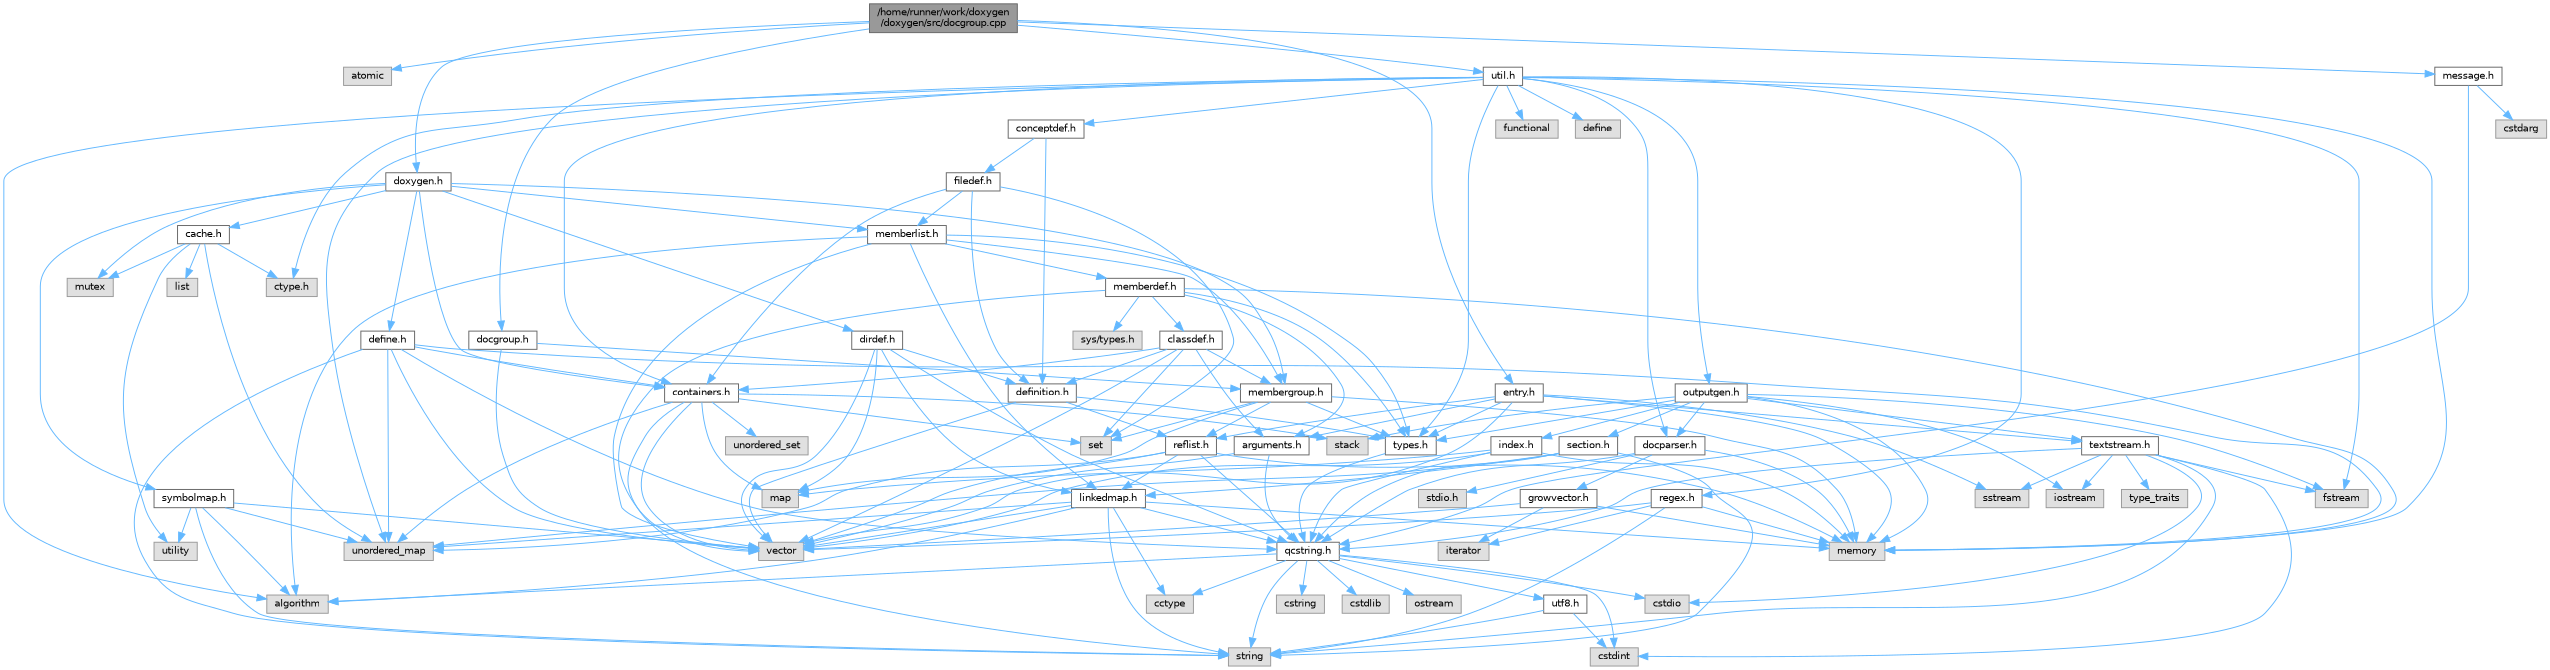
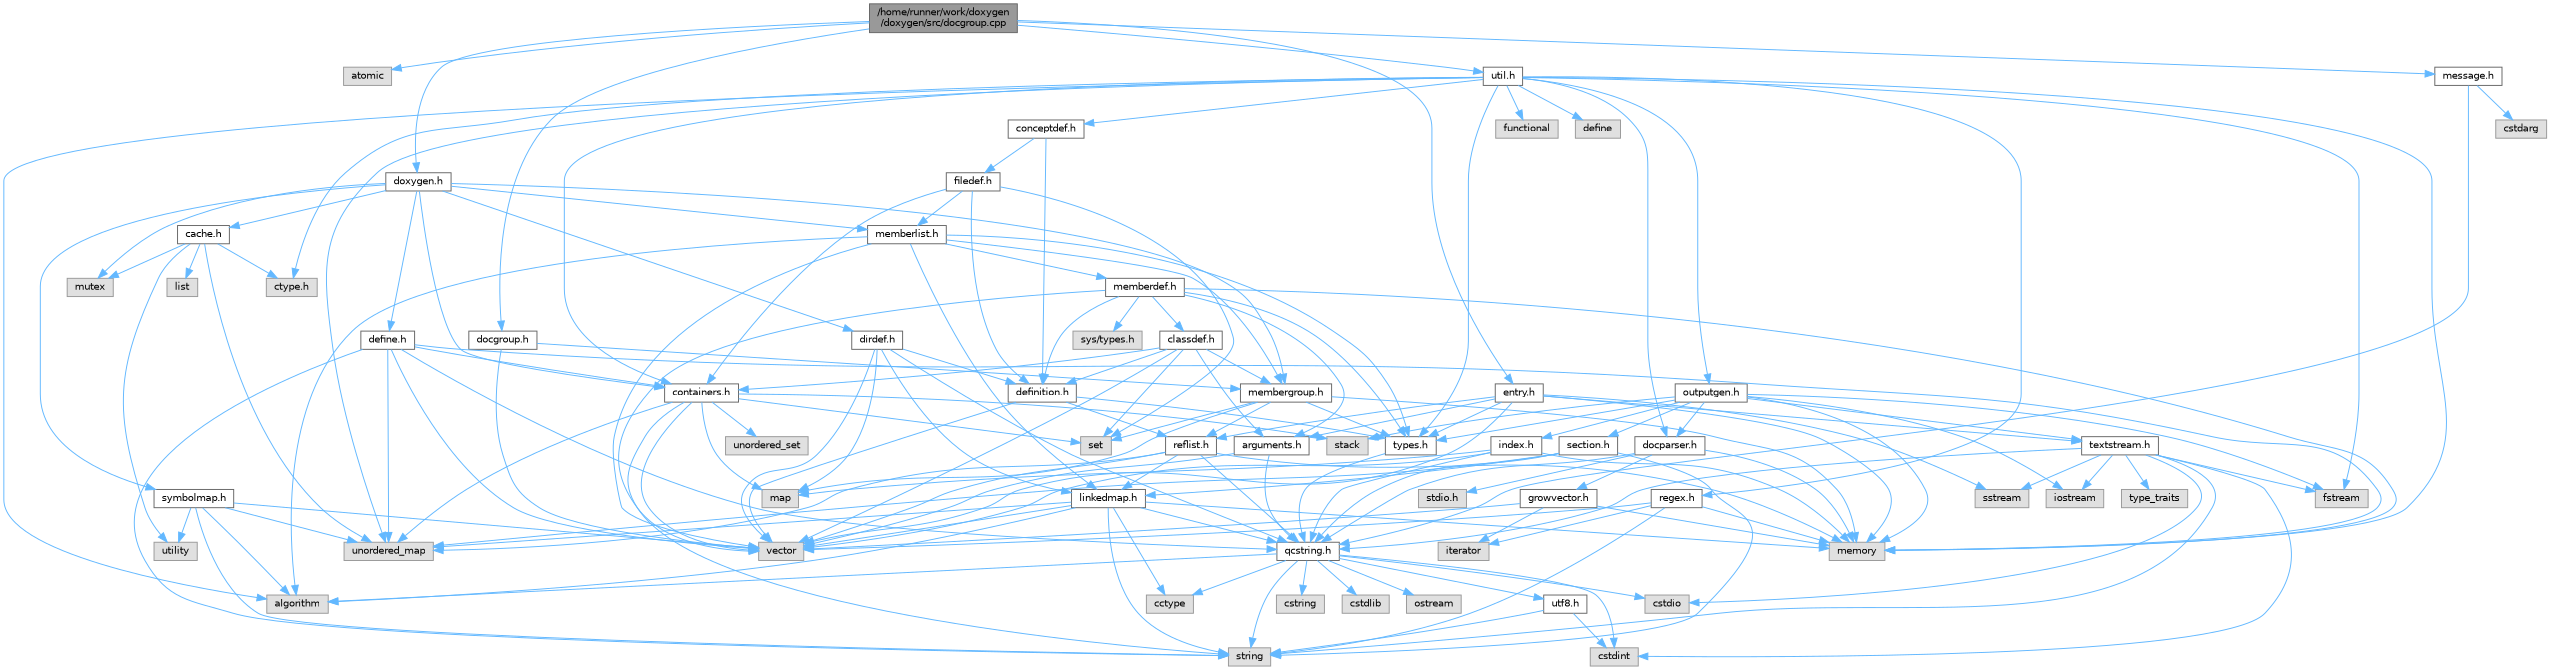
none -> (1071, 325)
